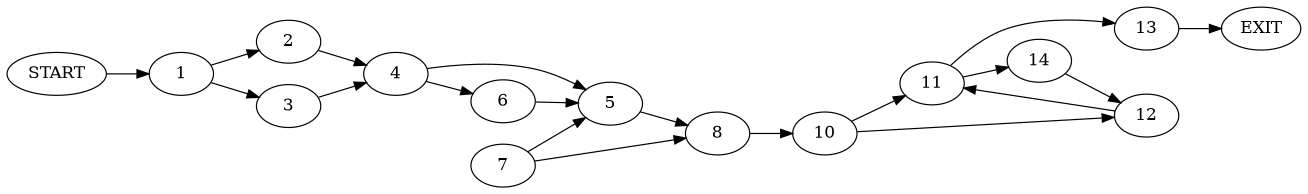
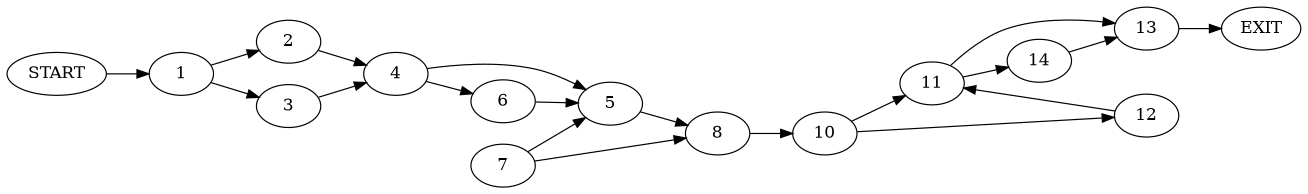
(1088, 85) -> (1087, 46)
